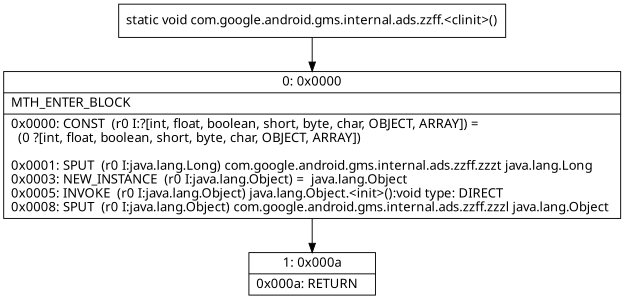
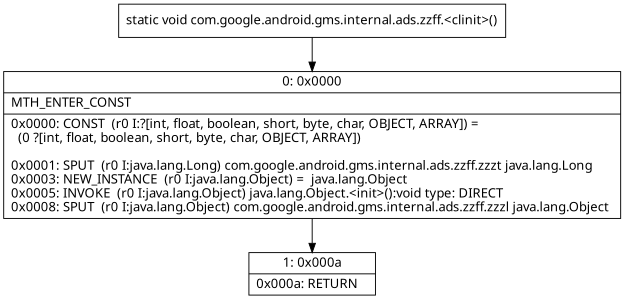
(71, 103) -> (71, 103)
